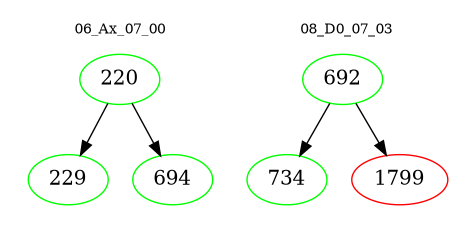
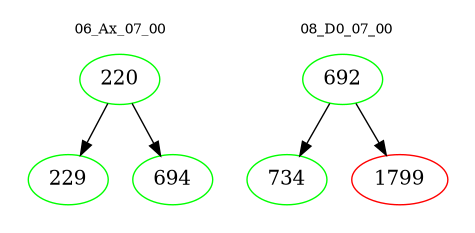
(347, 30) -> (347, 30)
